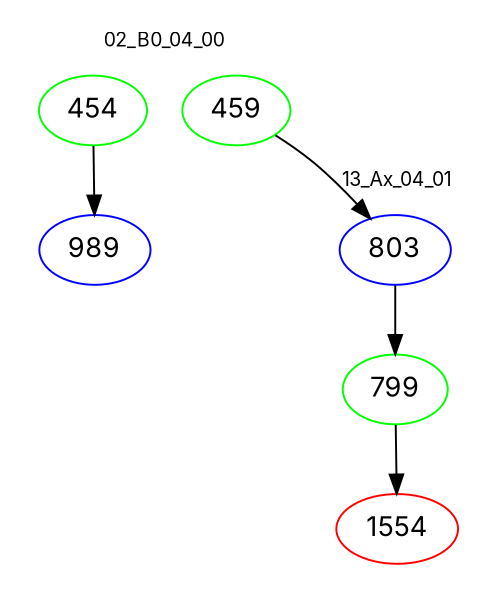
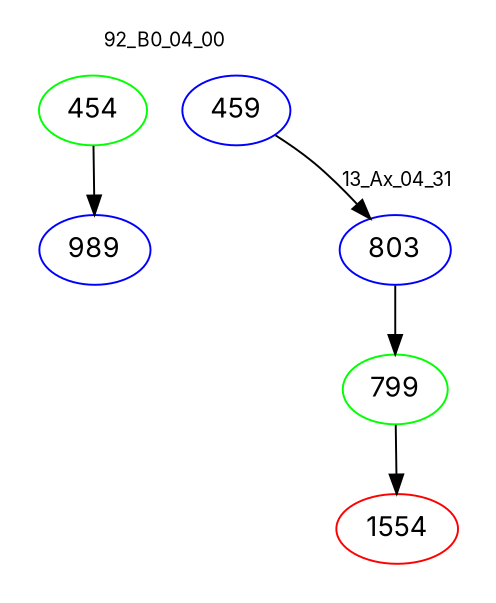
(165, 42) -> (165, 42)
(236, 110) -> (236, 110)
(397, 181) -> (397, 181)
